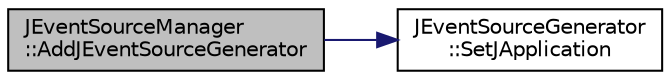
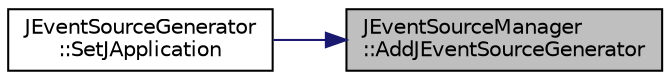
(351, 40) -> (300, 40)
